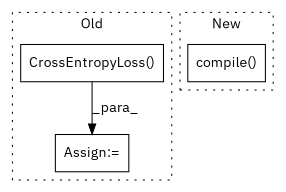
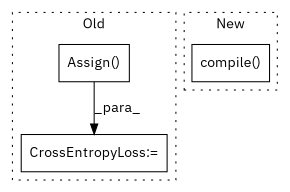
(92, 63) -> (94, 63)
(92, 153) -> (94, 153)
